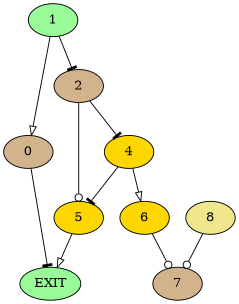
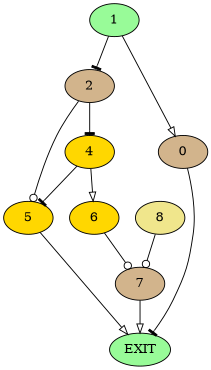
none -> (140, 312)
